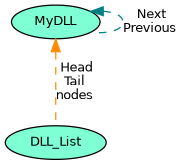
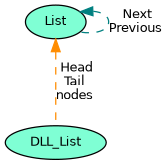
(56, 22) -> (56, 22)
